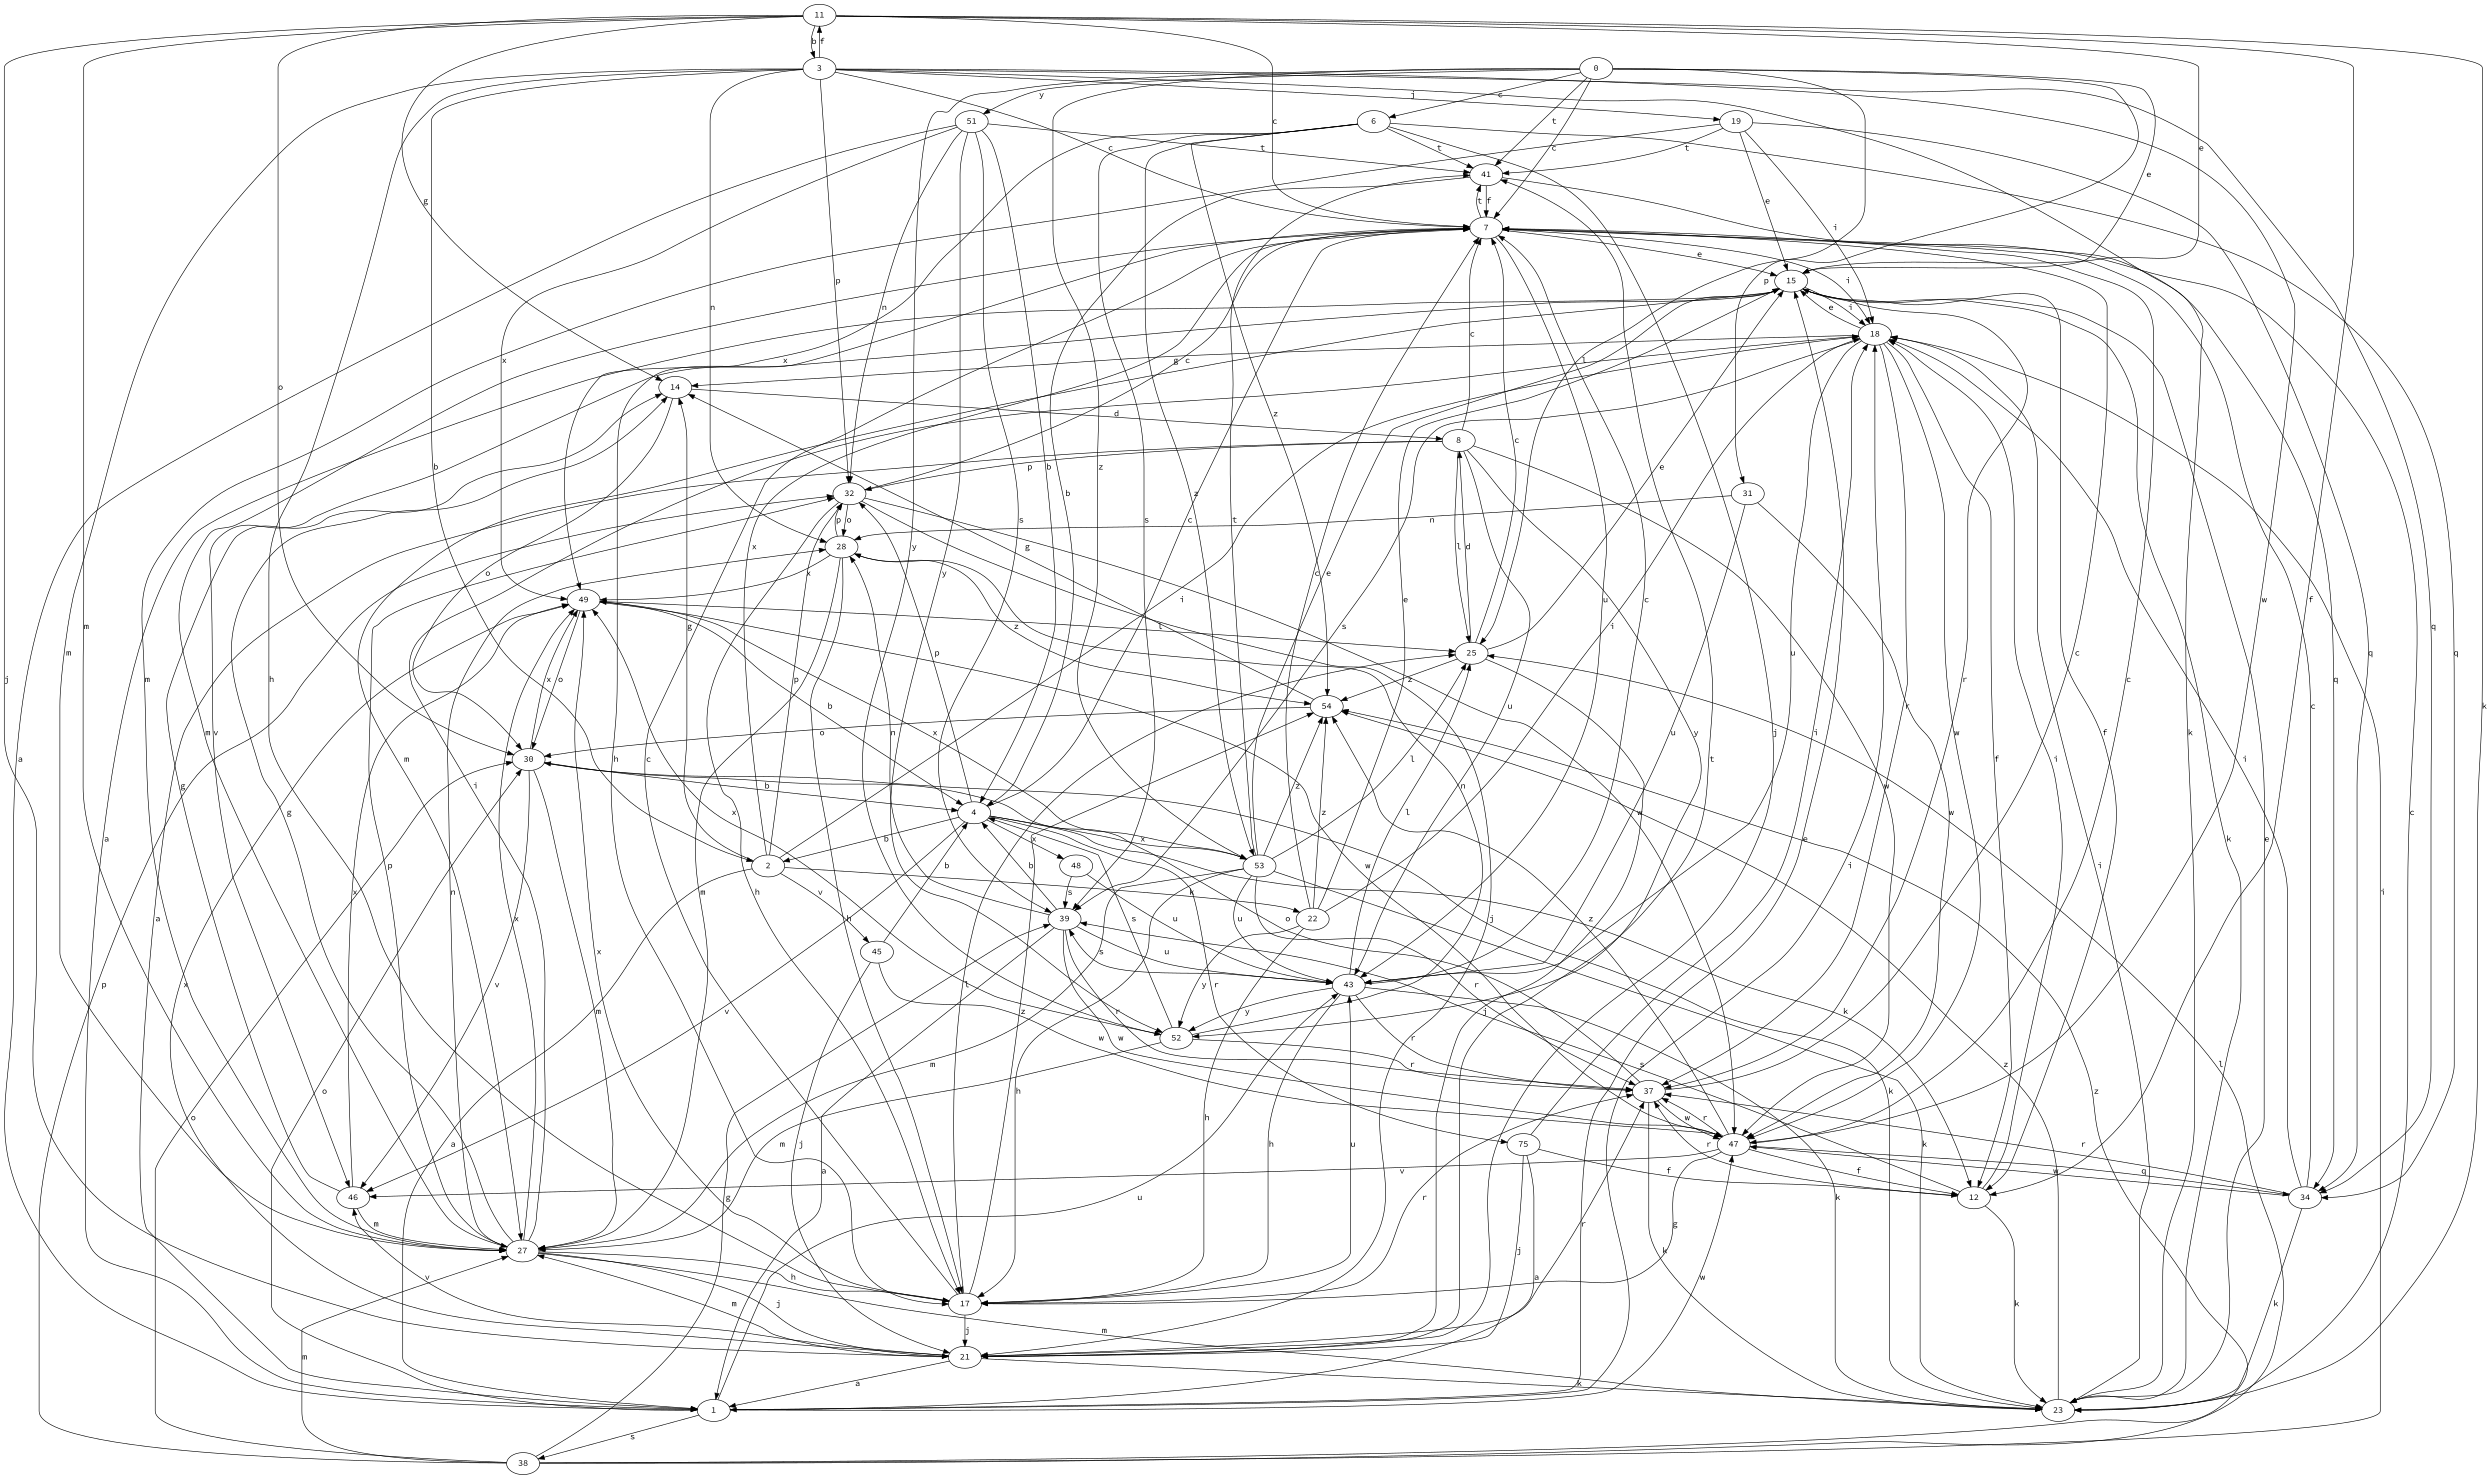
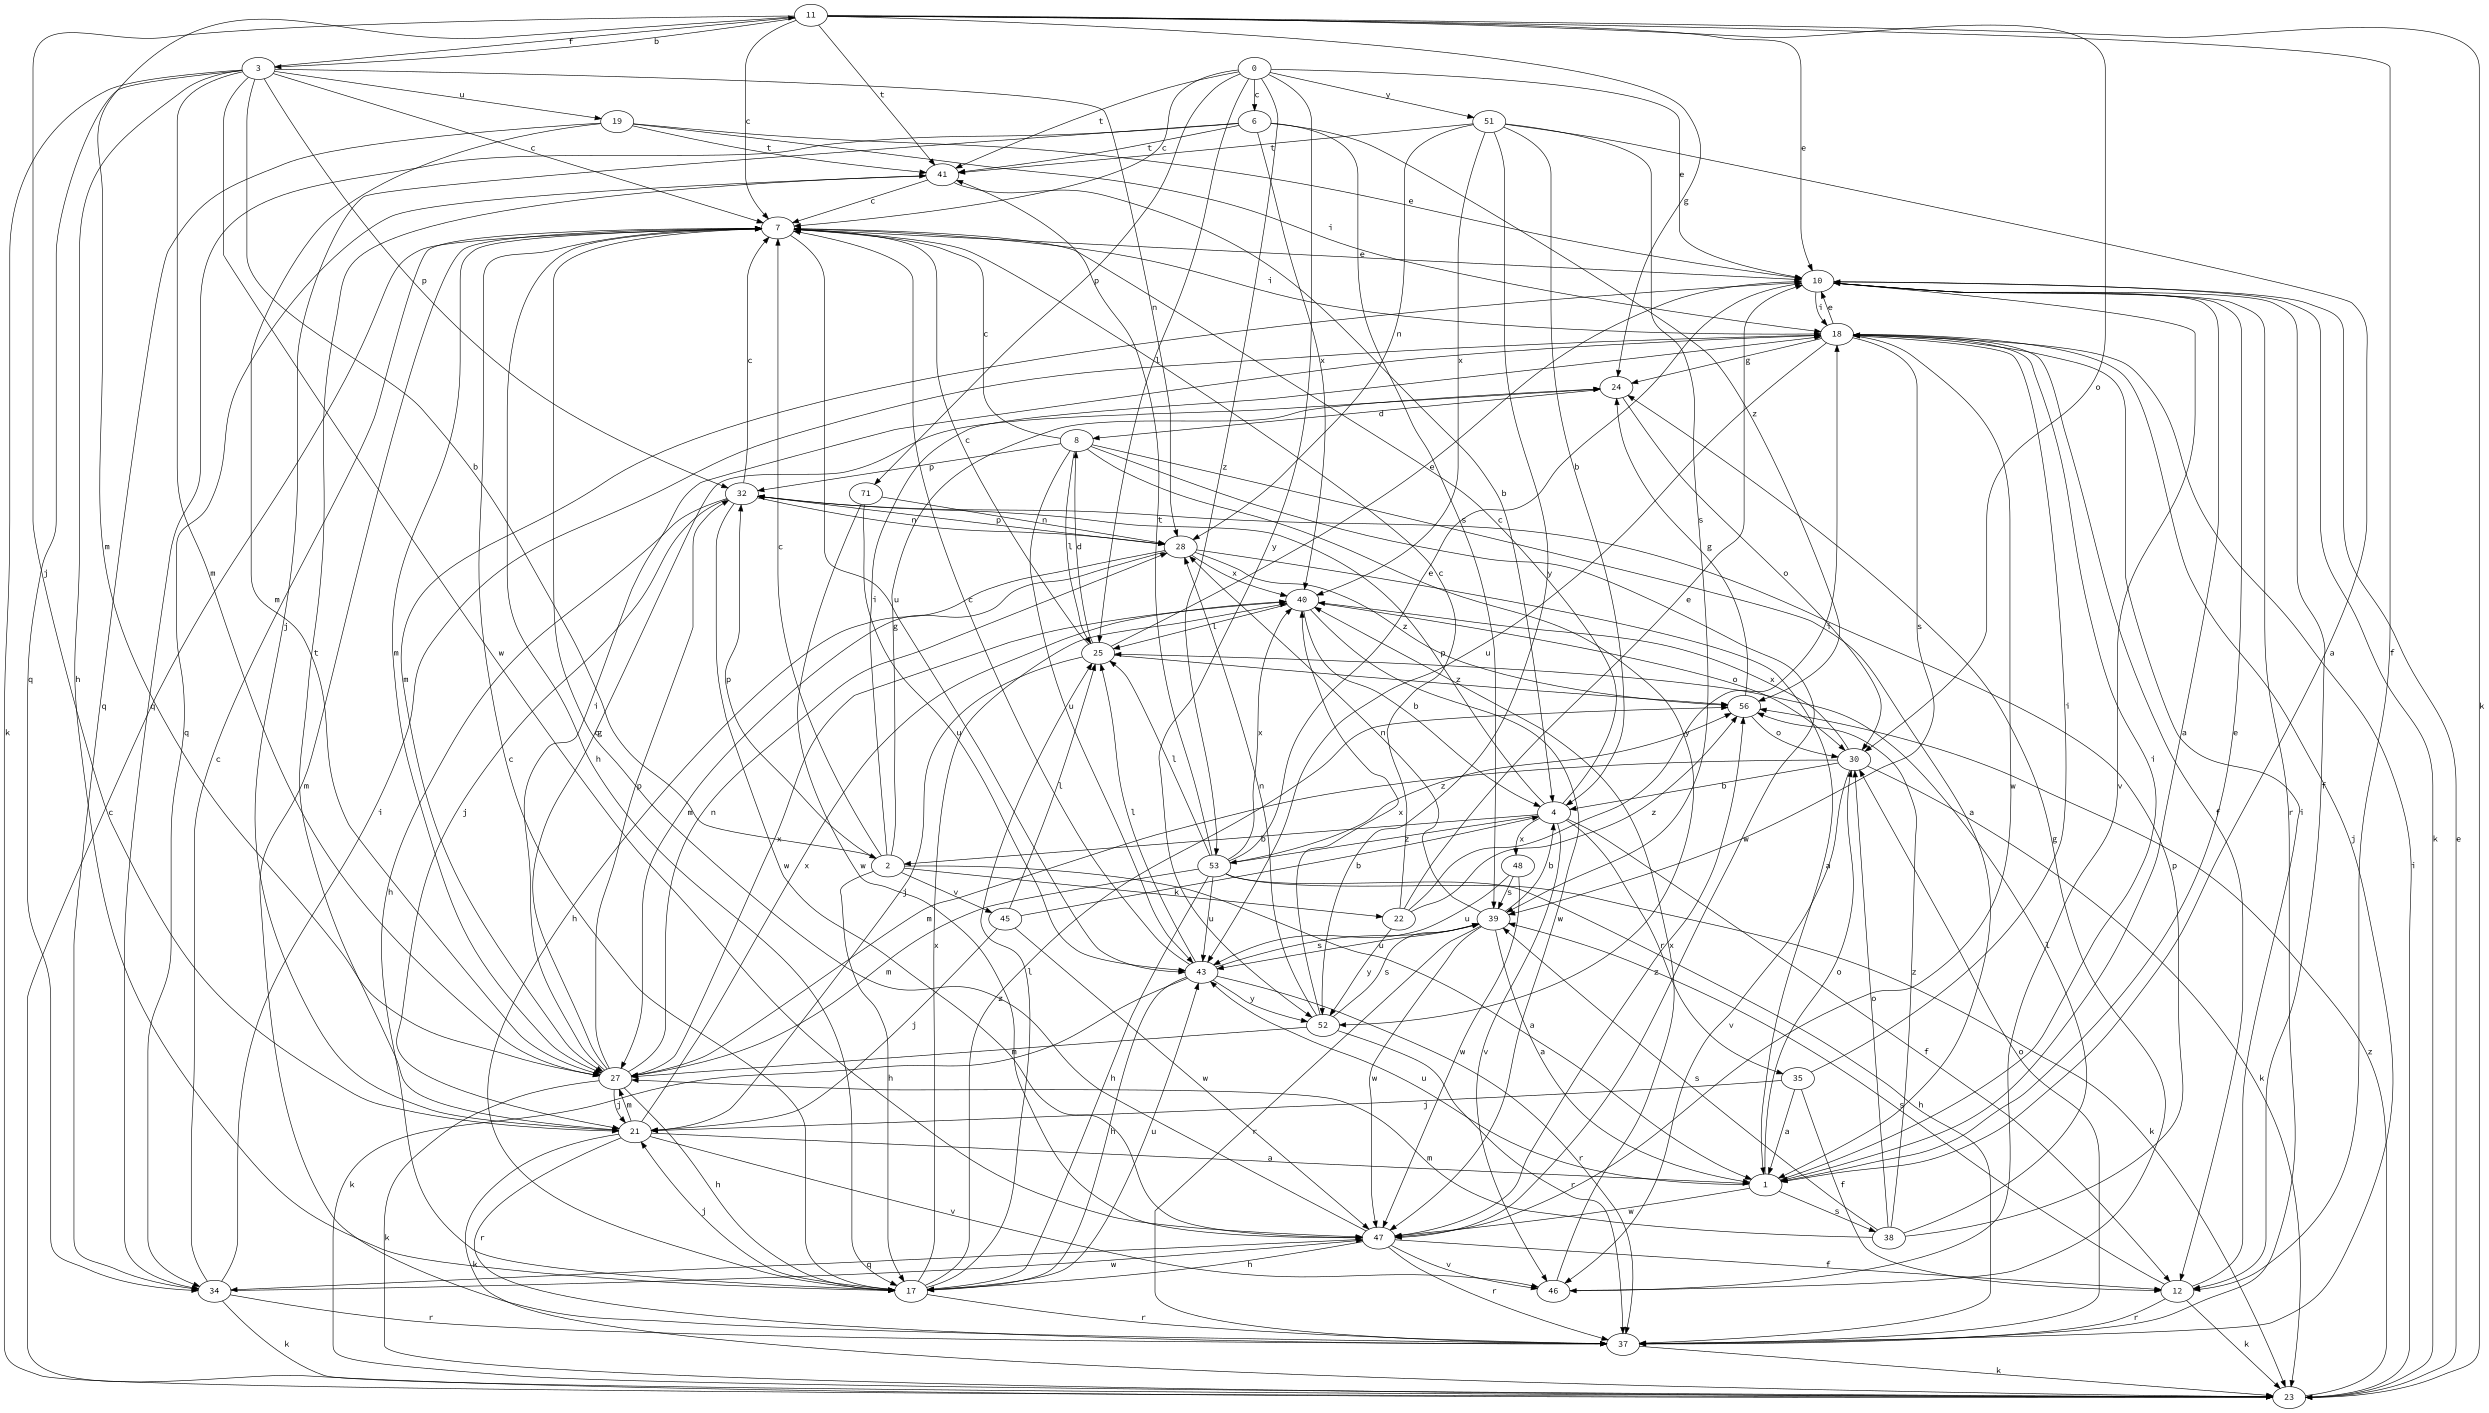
(1413, 95) -> (462, 95)
(1489, 201) -> (873, 201)
(1477, 204) -> (875, 93)
(1791, 281) -> (1817, 281)
(886, 287) -> (1392, 337)
(675, 387) -> (1616, 387)
(1183, 467) -> none
(1748, 494) -> (866, 494)
(849, 520) -> (914, 520)
(754, 547) -> (781, 547)
(584, 600) -> (1302, 600)
(2077, 653) -> (306, 786)
none -> (1742, 657)
(1327, 706) -> (1744, 706)
(1908, 706) -> (2354, 839)
none -> (1057, 785)
(1143, 839) -> (1407, 839)
(1120, 904) -> (1391, 951)
(1477, 985) -> (1921, 1105)
(1846, 1012) -> (1927, 1052)
(1684, 1122) -> (1459, 1050)
(1524, 1145) -> (1798, 1079)
(1204, 1191) -> (888, 1049)
(728, 1198) -> (1697, 1079)
(1675, 1224) -> (1250, 1265)
(423, 1242) -> none
(1105, 1331) -> (387, 1238)
(2208, 1434) -> none
